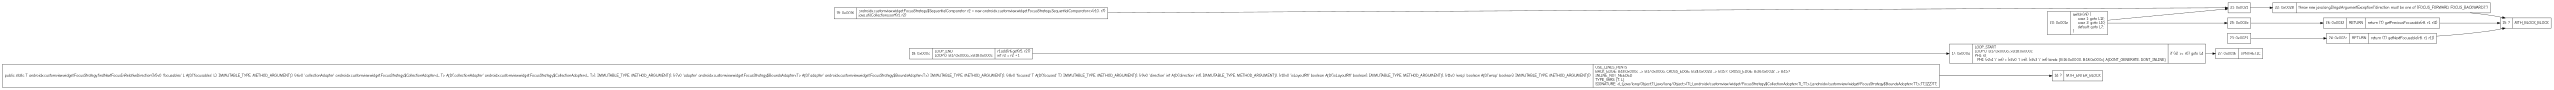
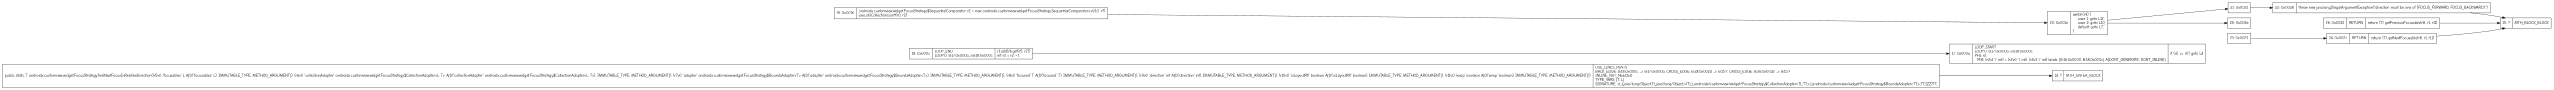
(1666, 10) -> (1576, 19)
(882, 15) -> (883, 15)
(2286, 23) -> none
(2239, 54) -> none
